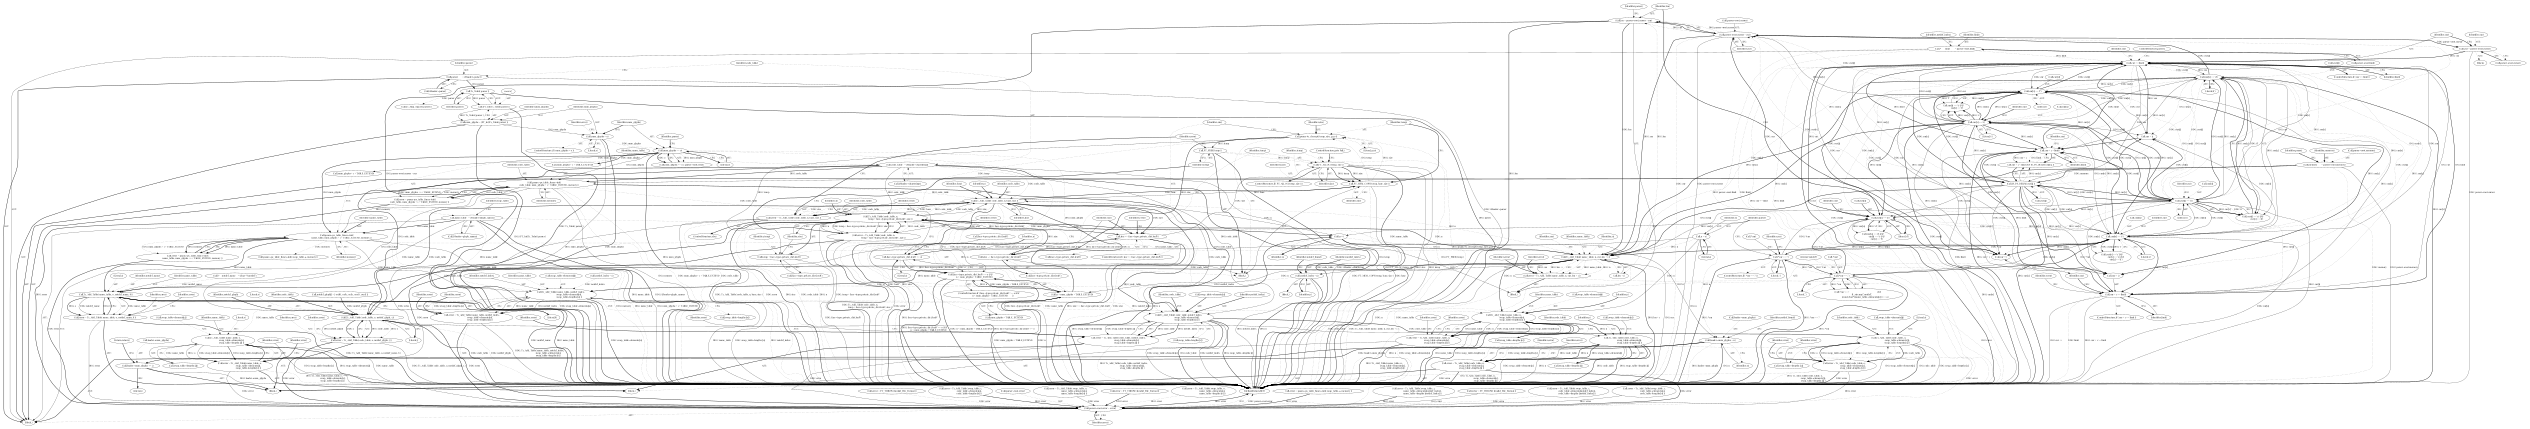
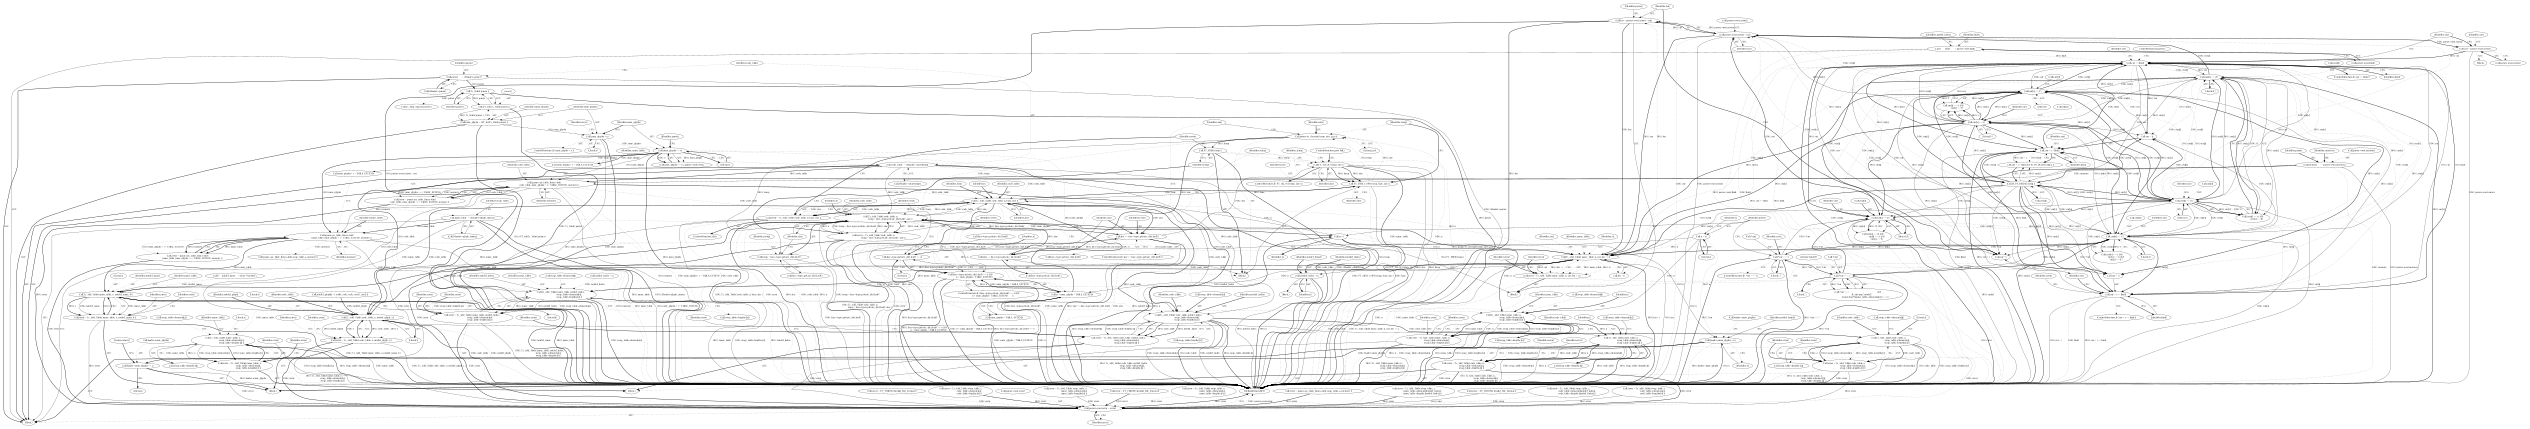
(2052, 246) -> (2052, 246)
(337, 301) -> (337, 301)
(2019, 365) -> none
